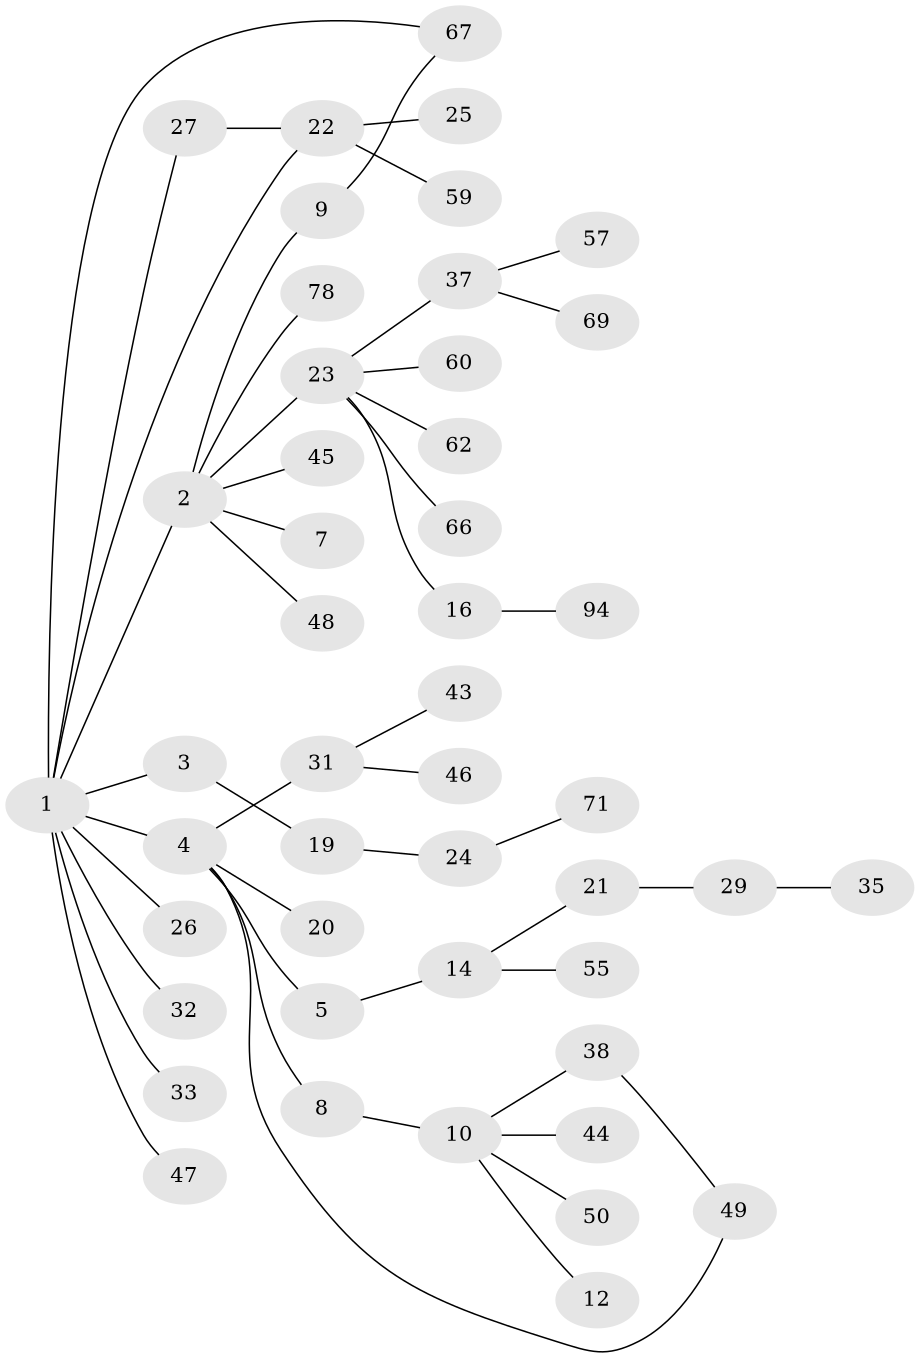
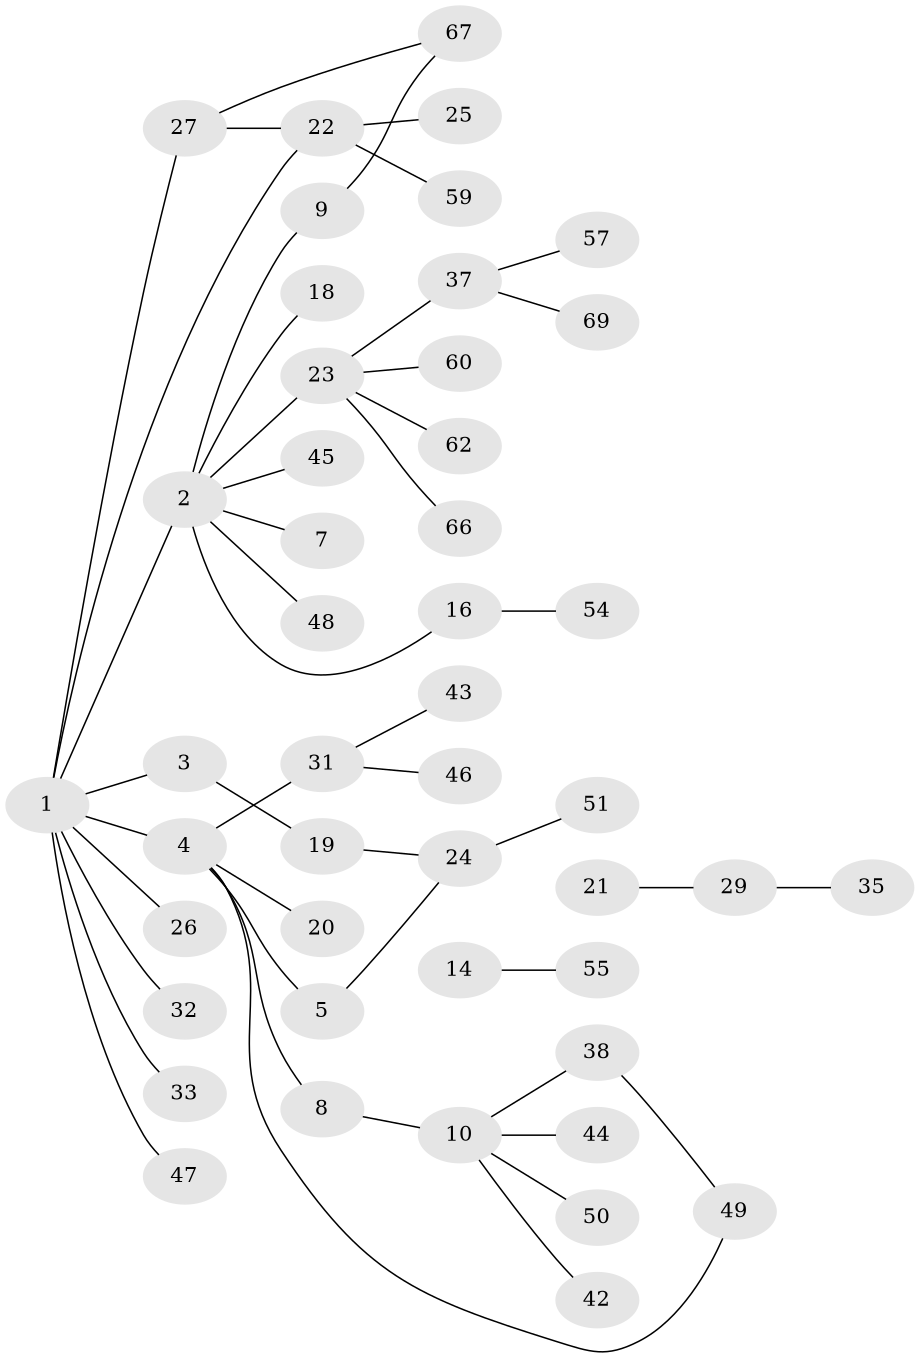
(79, 280) -> (319, 74)
(322, 293) -> (322, 293)
(391, 493) -> (279, 663)
(597, 611) -> (597, 611)
(597, 805) -> (597, 805)
(529, 929) -> none
(391, 991) -> (393, 936)
(597, 1300) -> (597, 1300)
